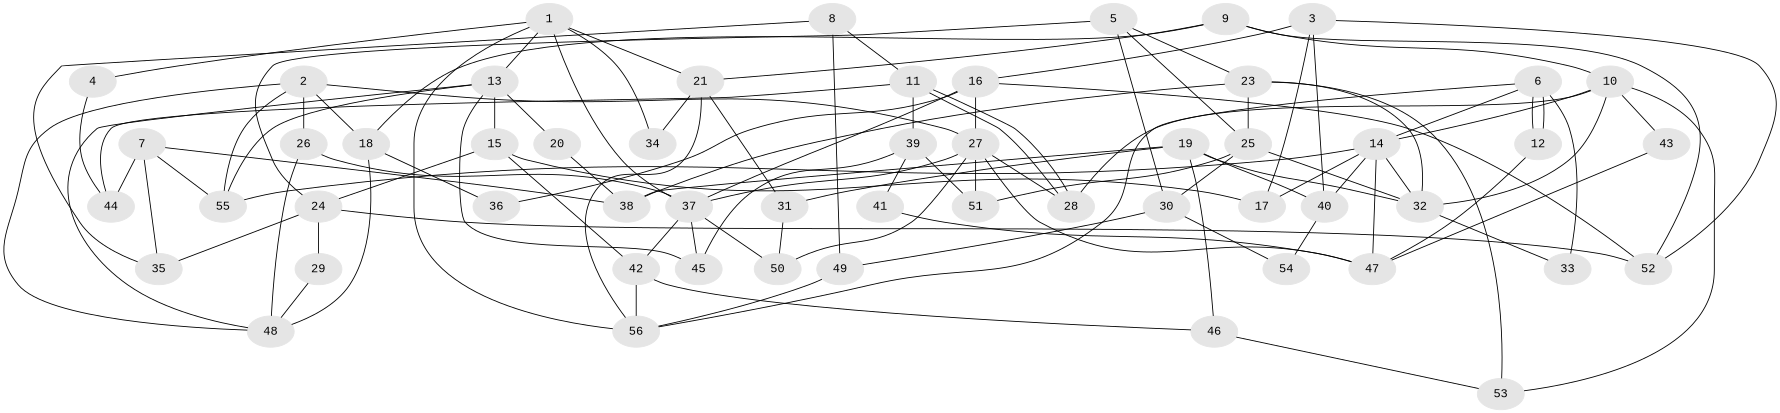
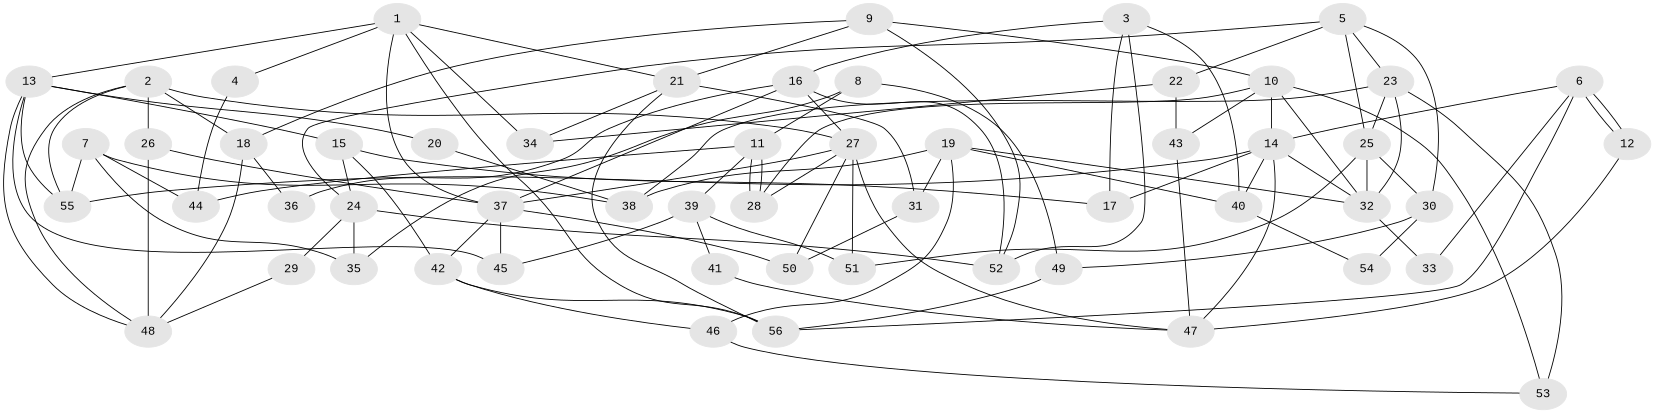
none -> (1176, 82)
